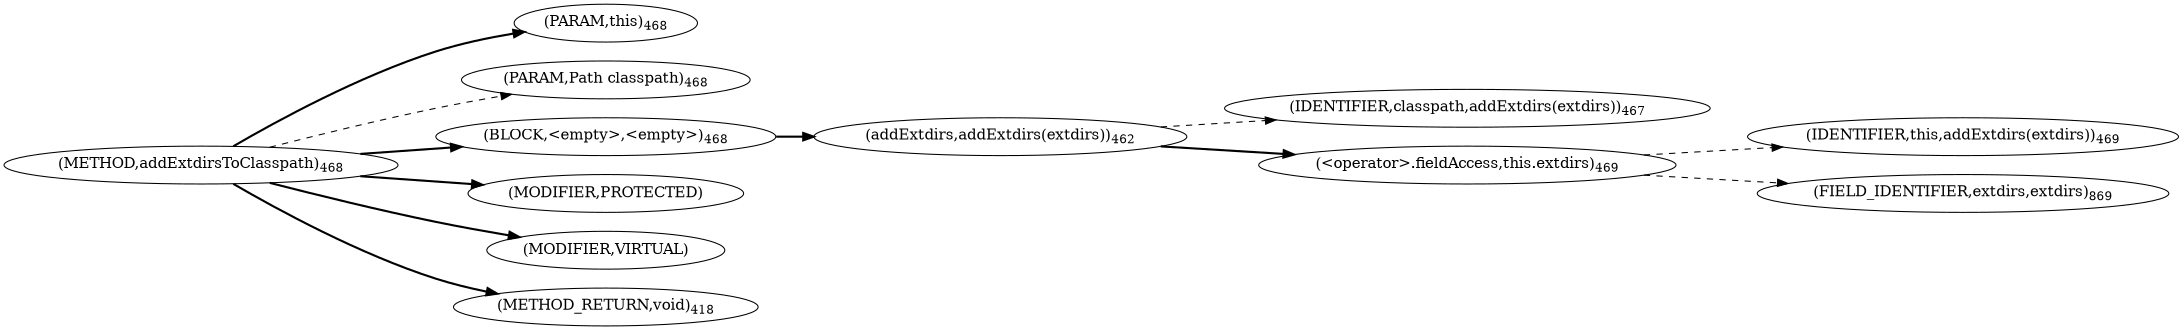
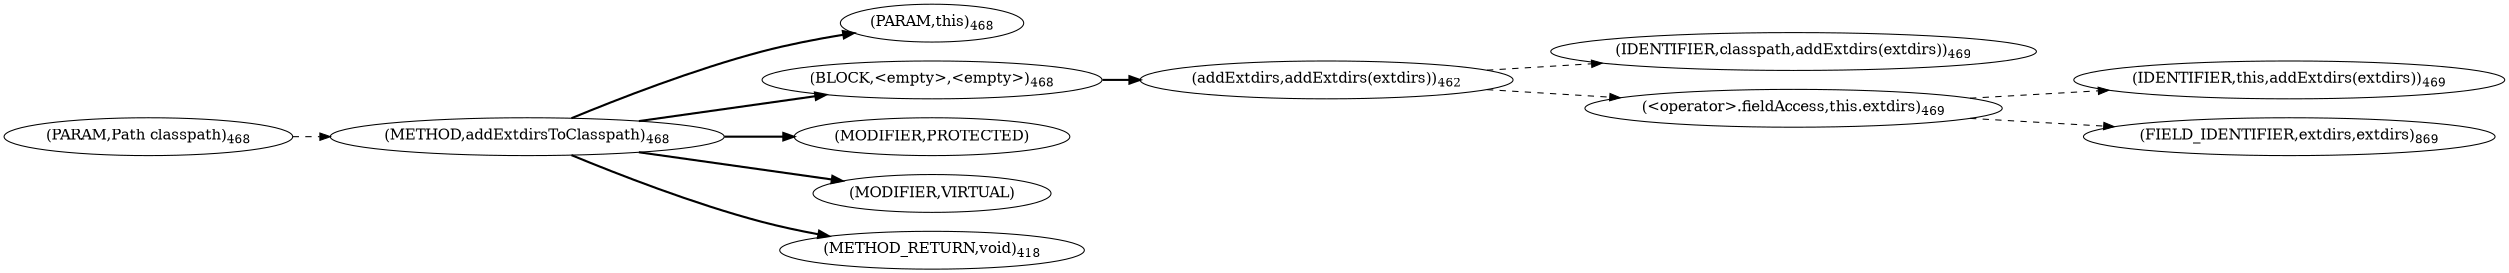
(1633, 107) -> (1960, 50)
(385, 119) -> (306, 137)
(1222, 150) -> (1548, 93)
